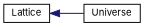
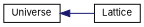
(72, 13) -> (82, 13)
